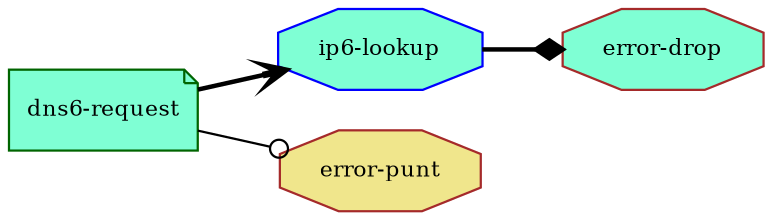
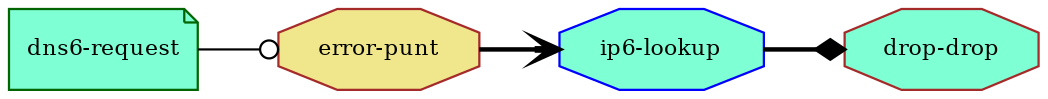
(663, 49) -> (942, 49)
(231, 82) -> (508, 49)
